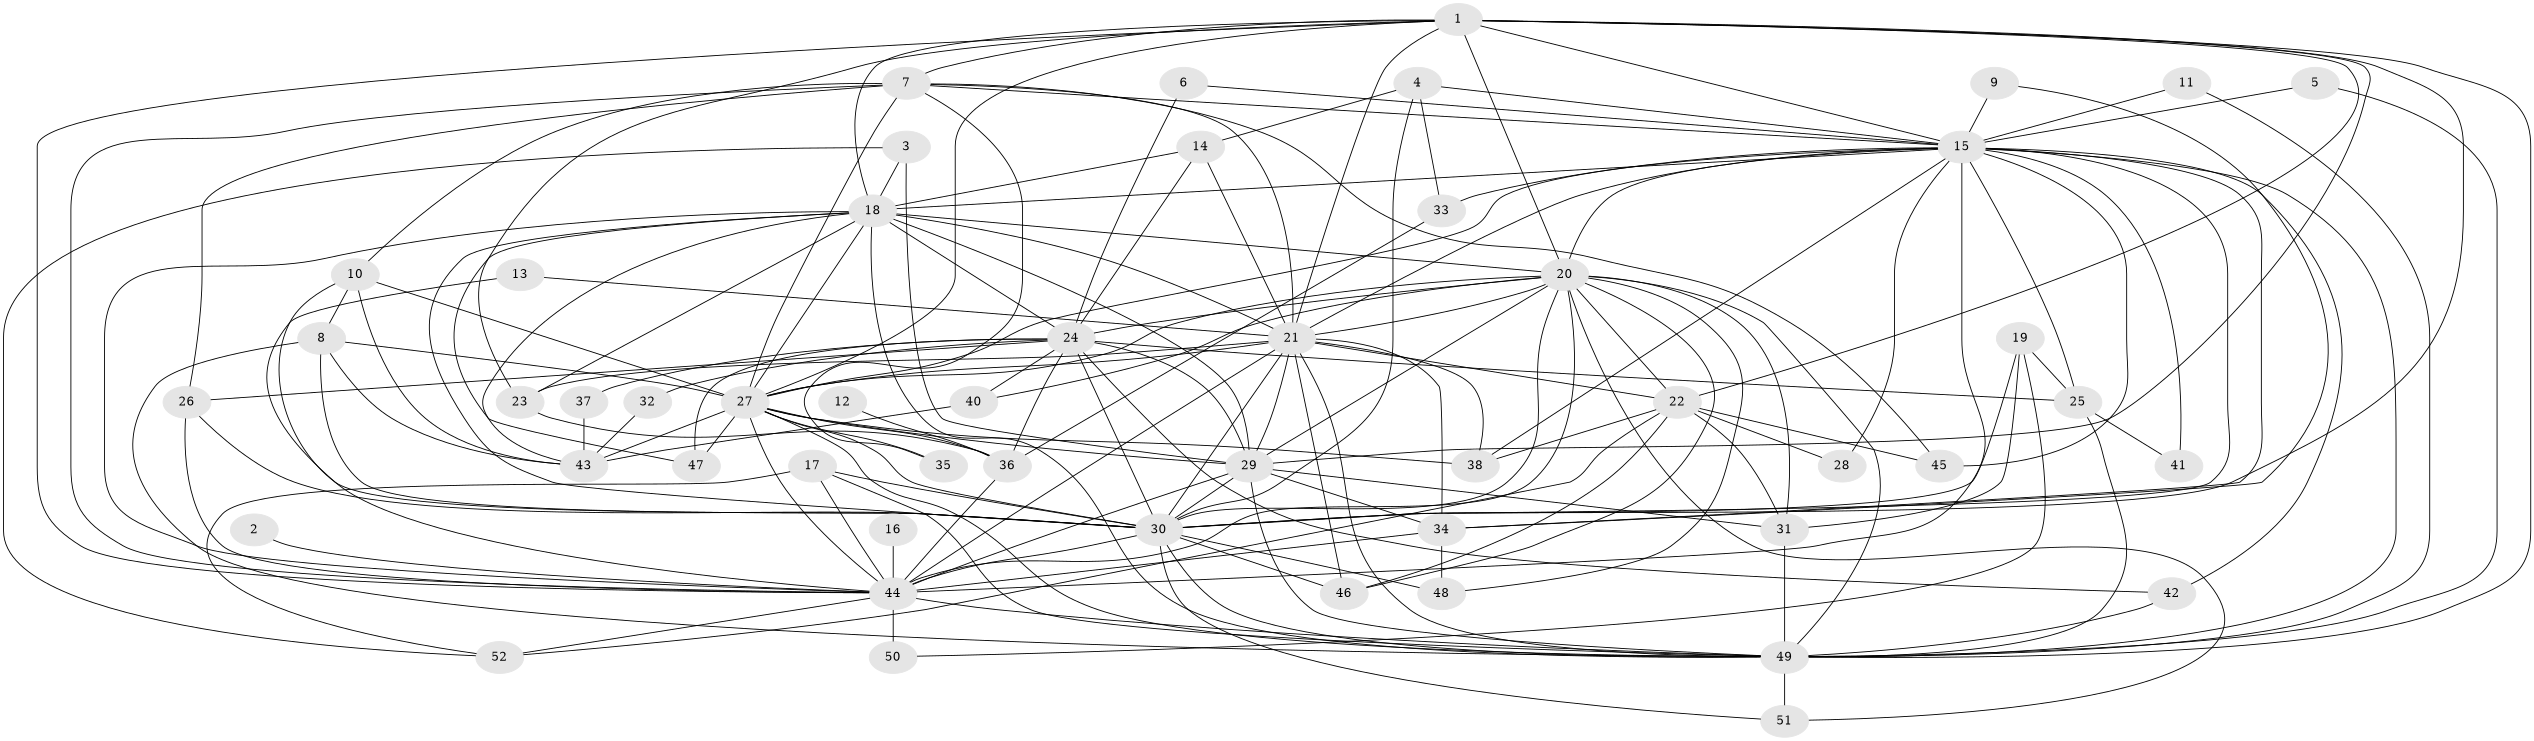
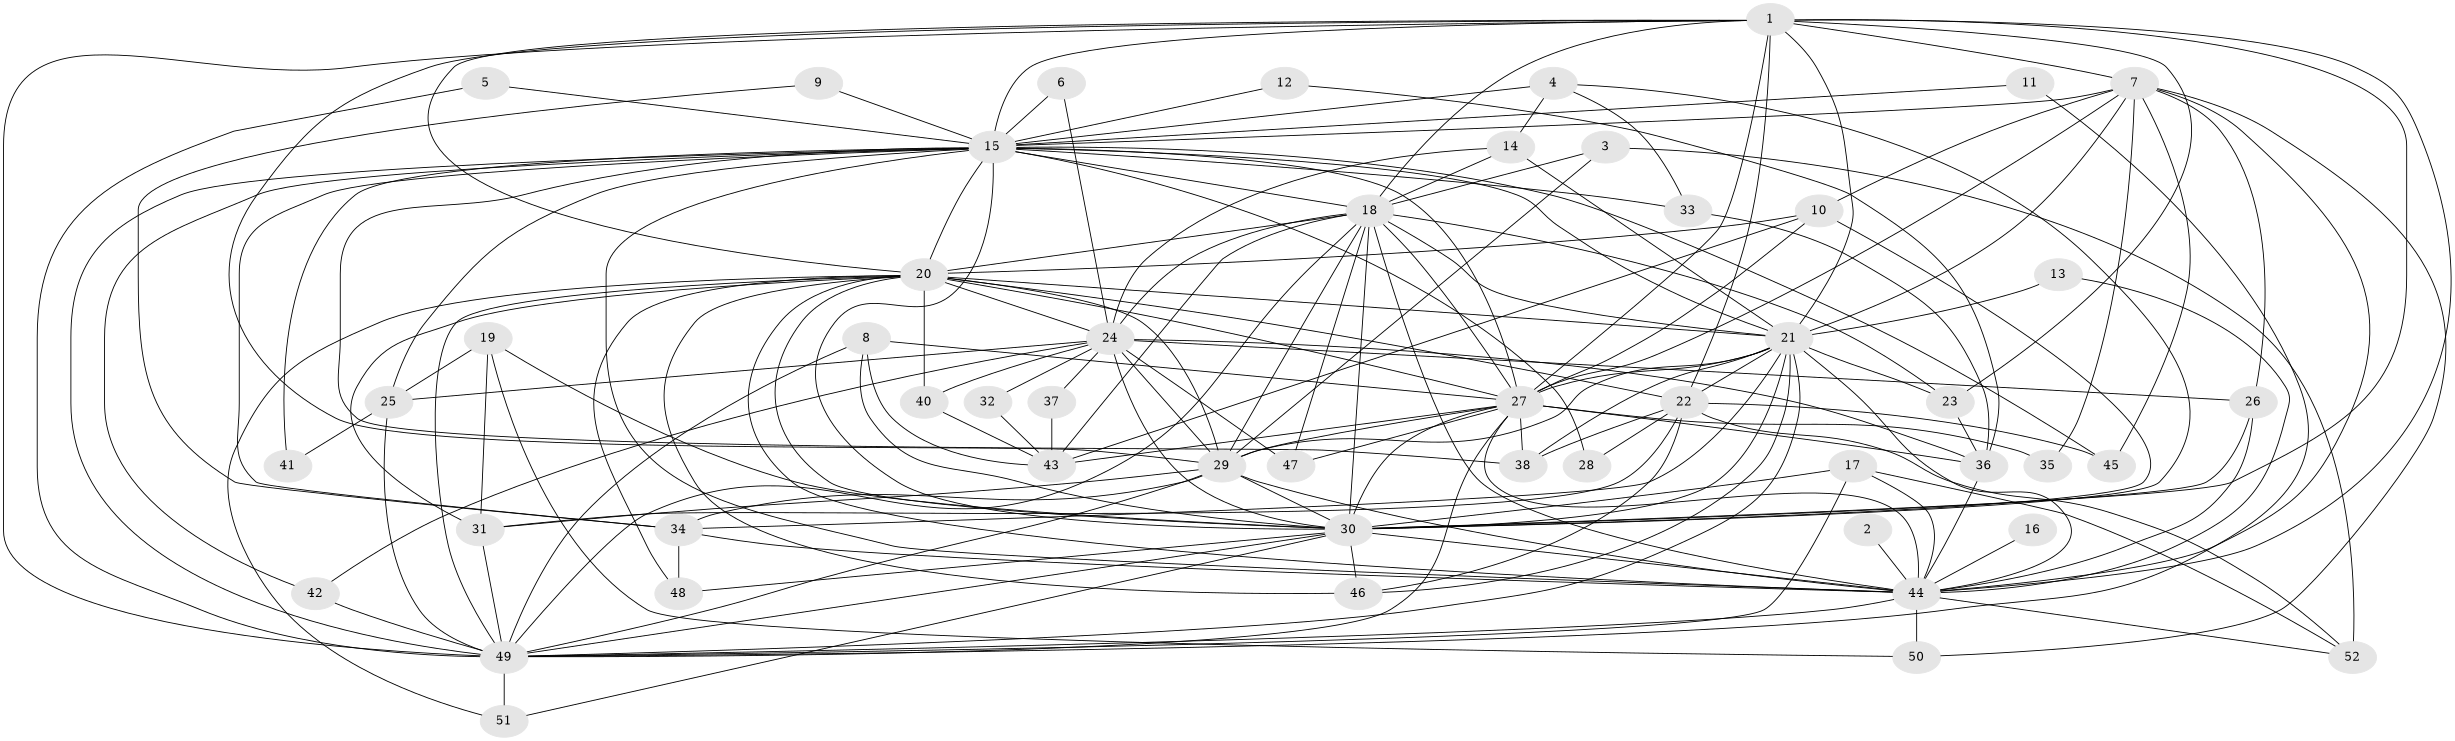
none -> (1139, 115)
(336, 312) -> (1373, 255)
none -> (2407, 464)
